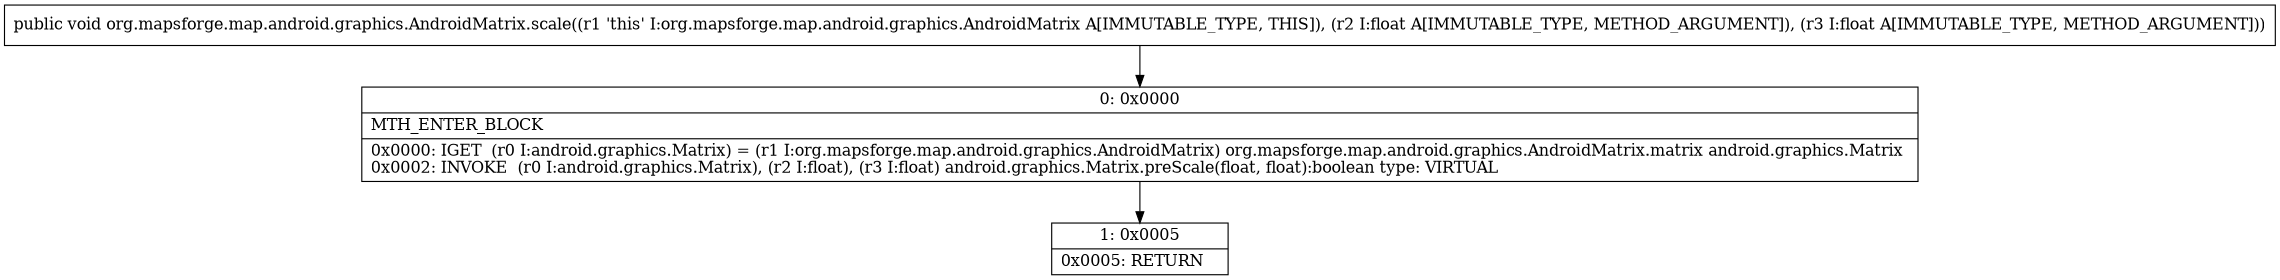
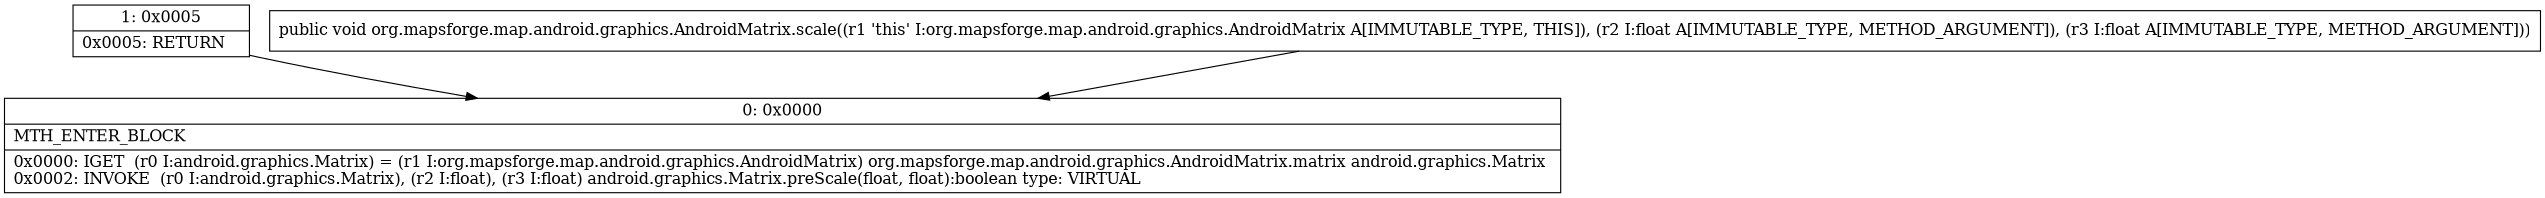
(1140, 197) -> (358, 77)
